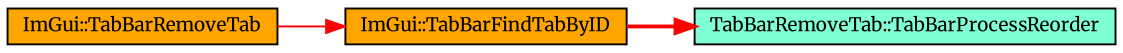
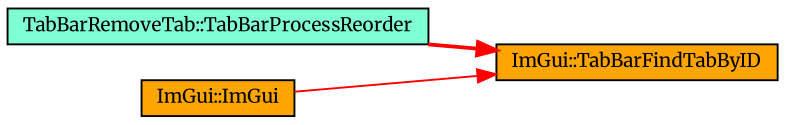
(143, 26) -> (218, 98)
(651, 26) -> (453, 47)
